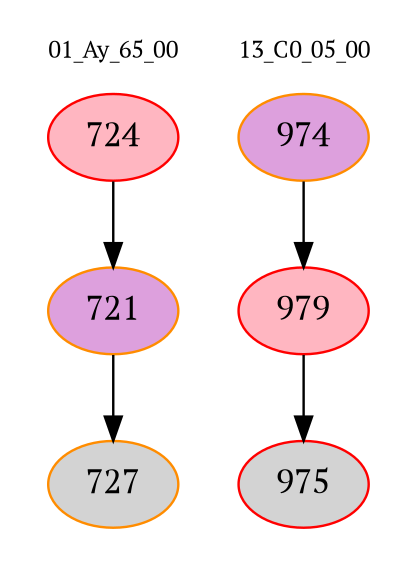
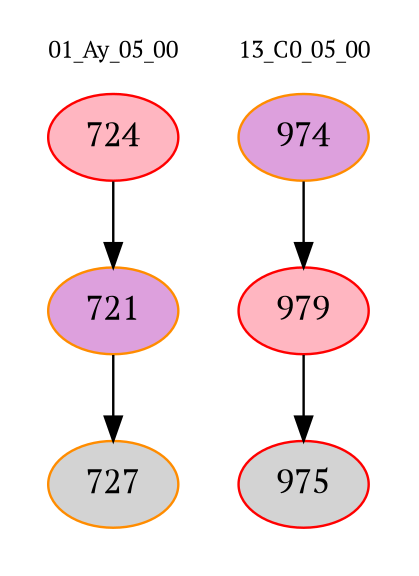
(114, 52) -> (114, 52)
